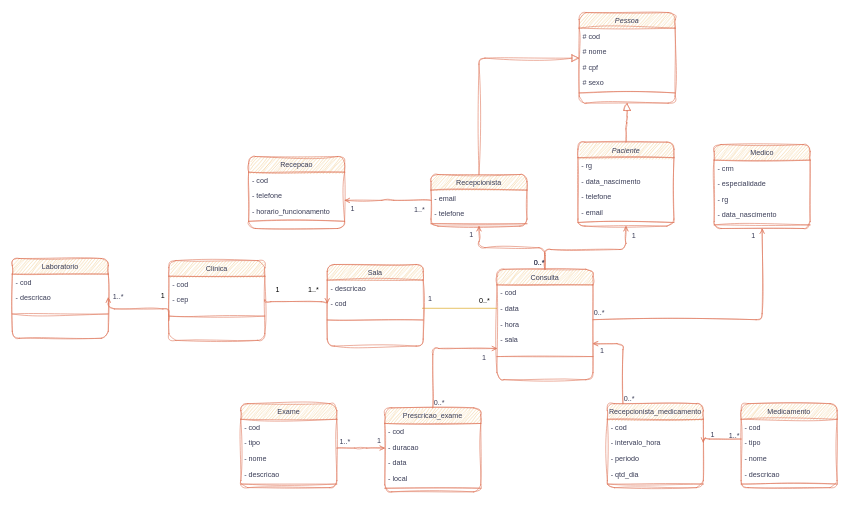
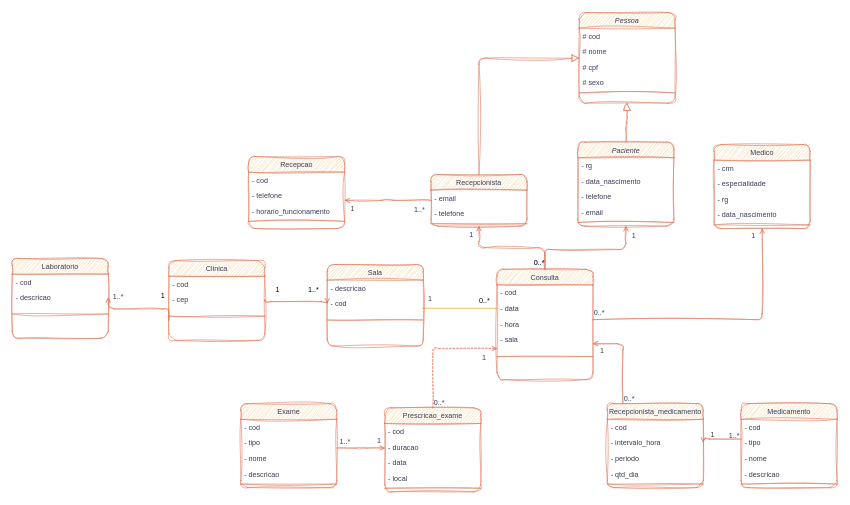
(465, 348) -> (465, 348)
